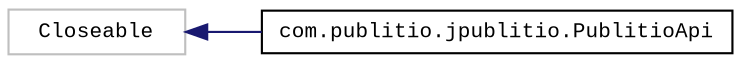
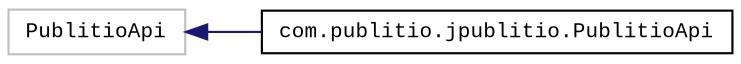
(97, 32) -> (97, 32)
